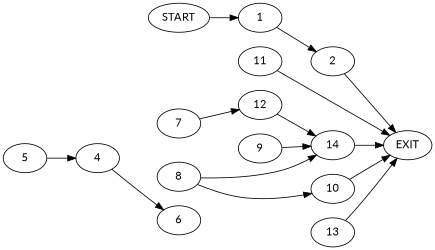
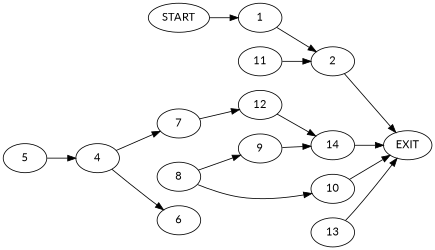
(330, 101) -> (293, 61)
none -> (134, 142)
(256, 175) -> (216, 164)
